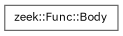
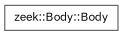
(61, 18) -> (61, 18)
